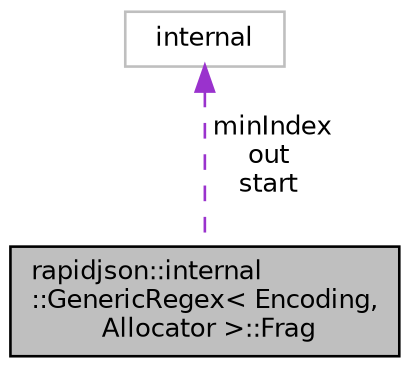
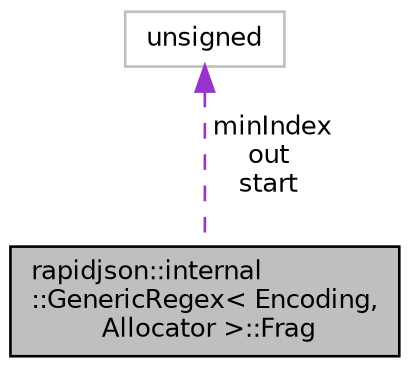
(205, 39) -> (205, 39)
